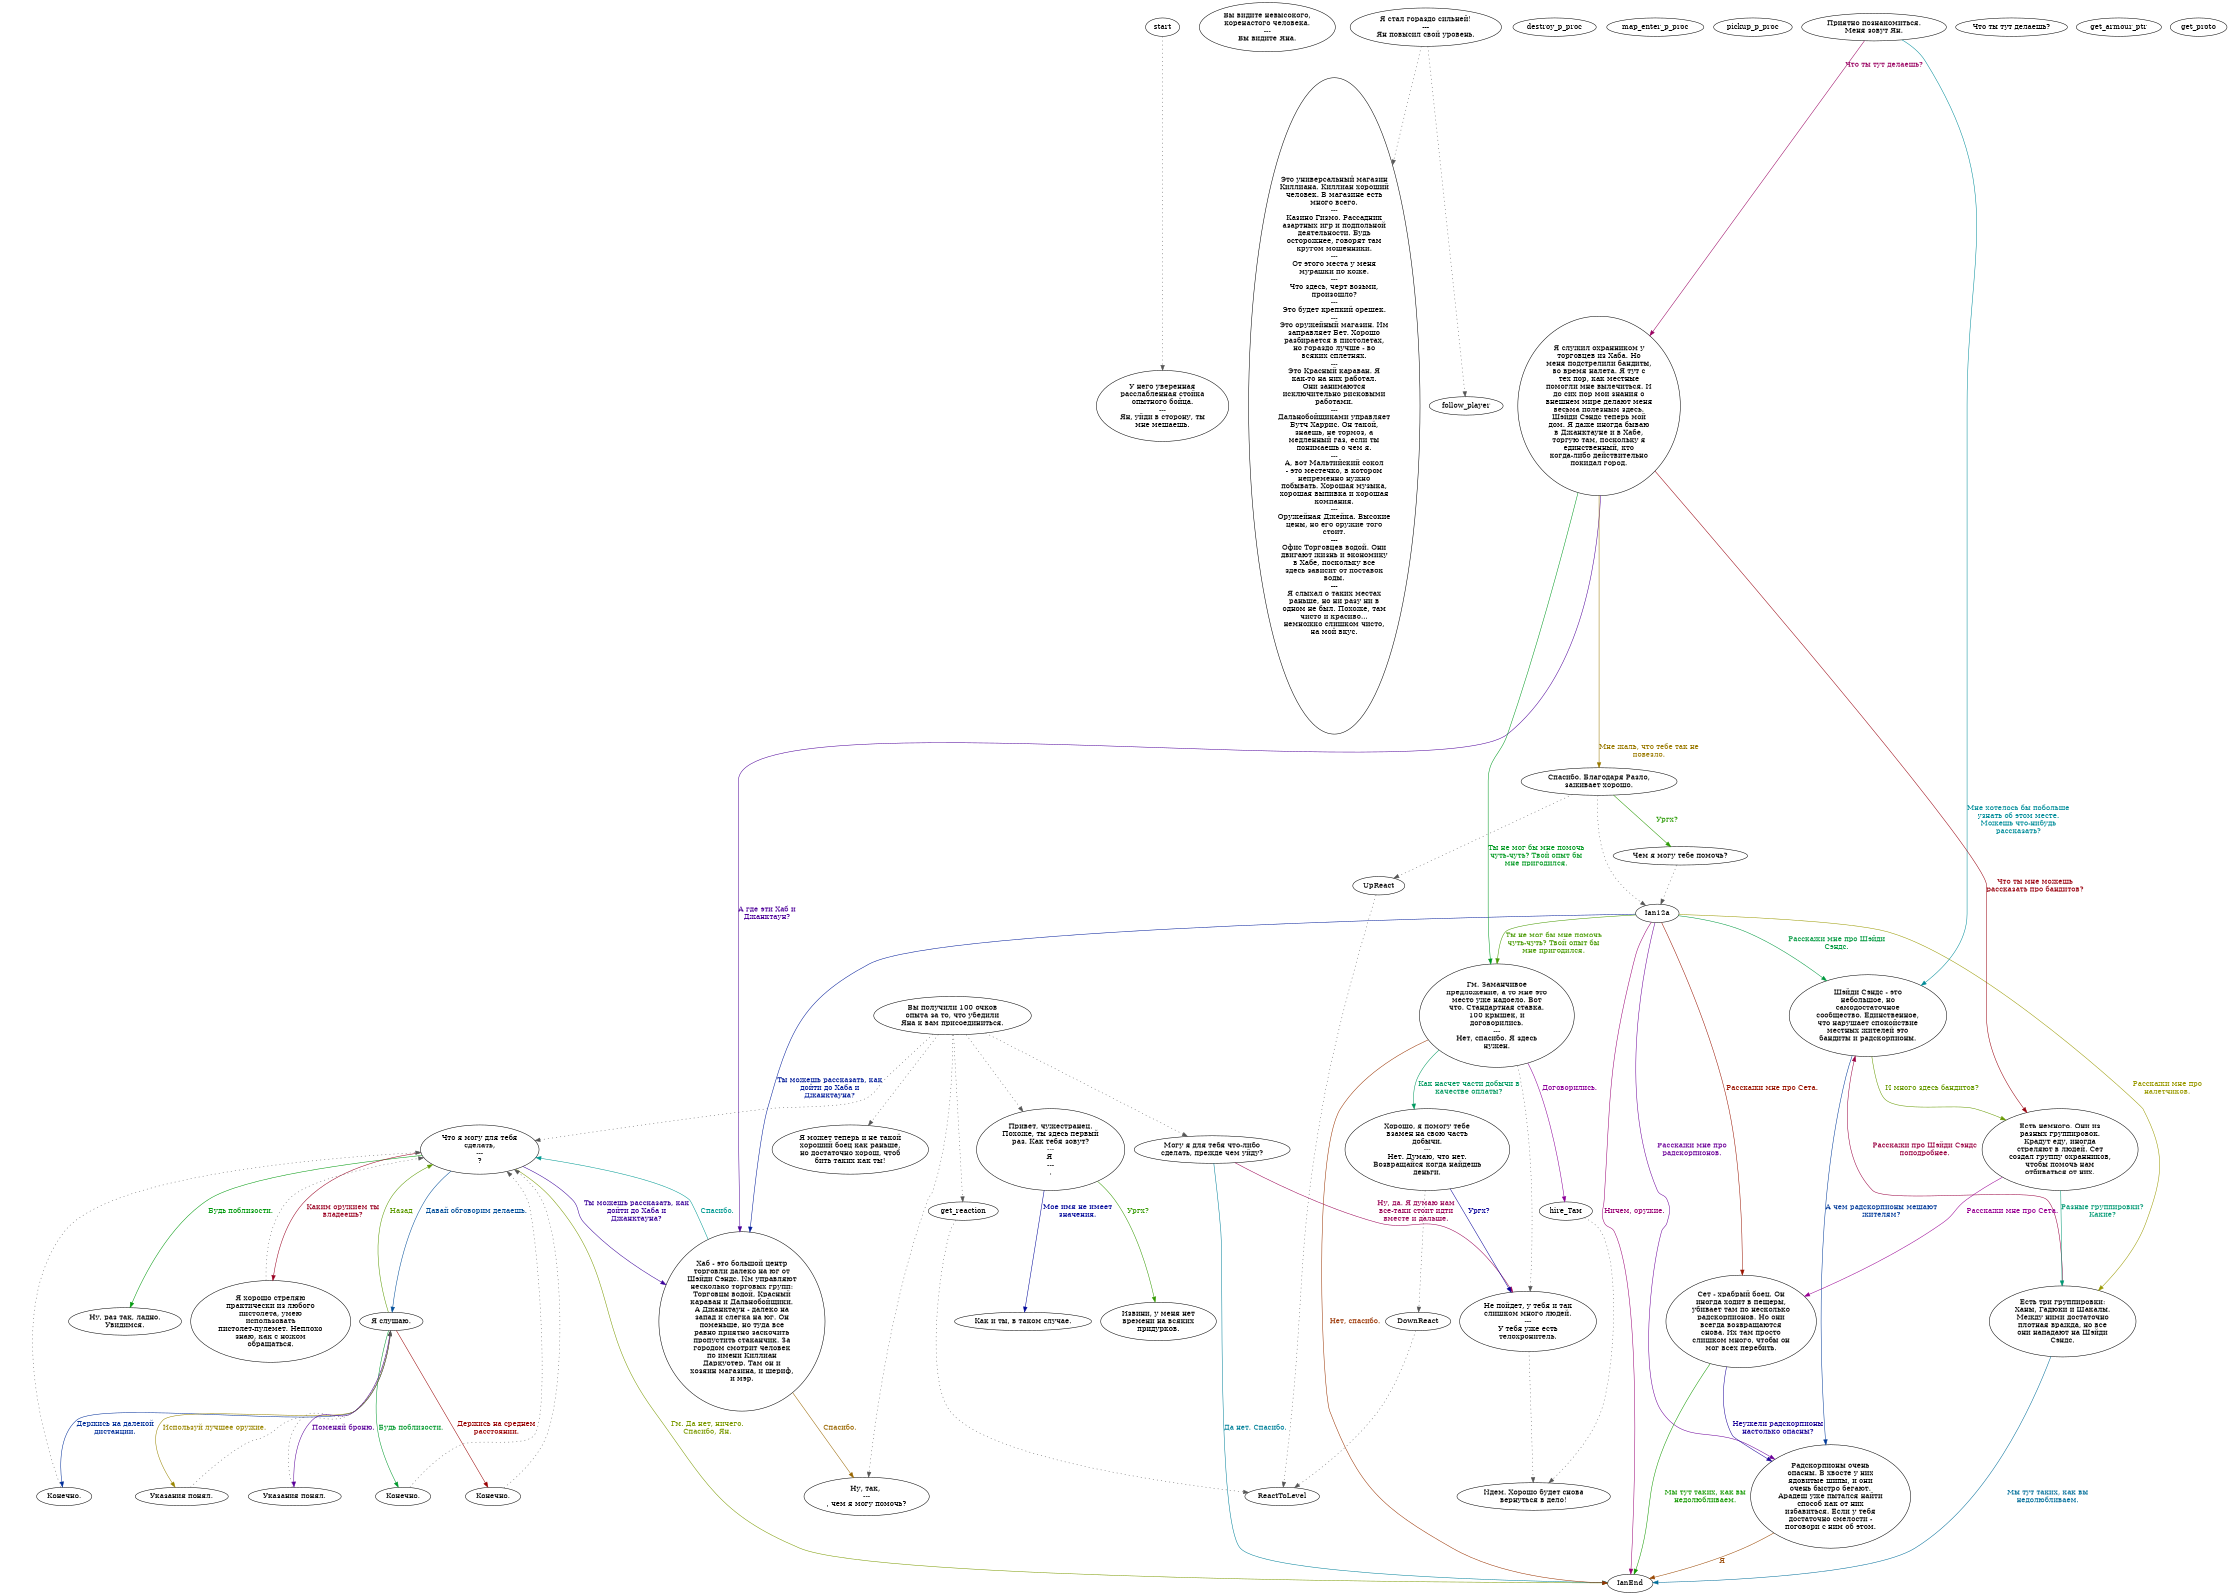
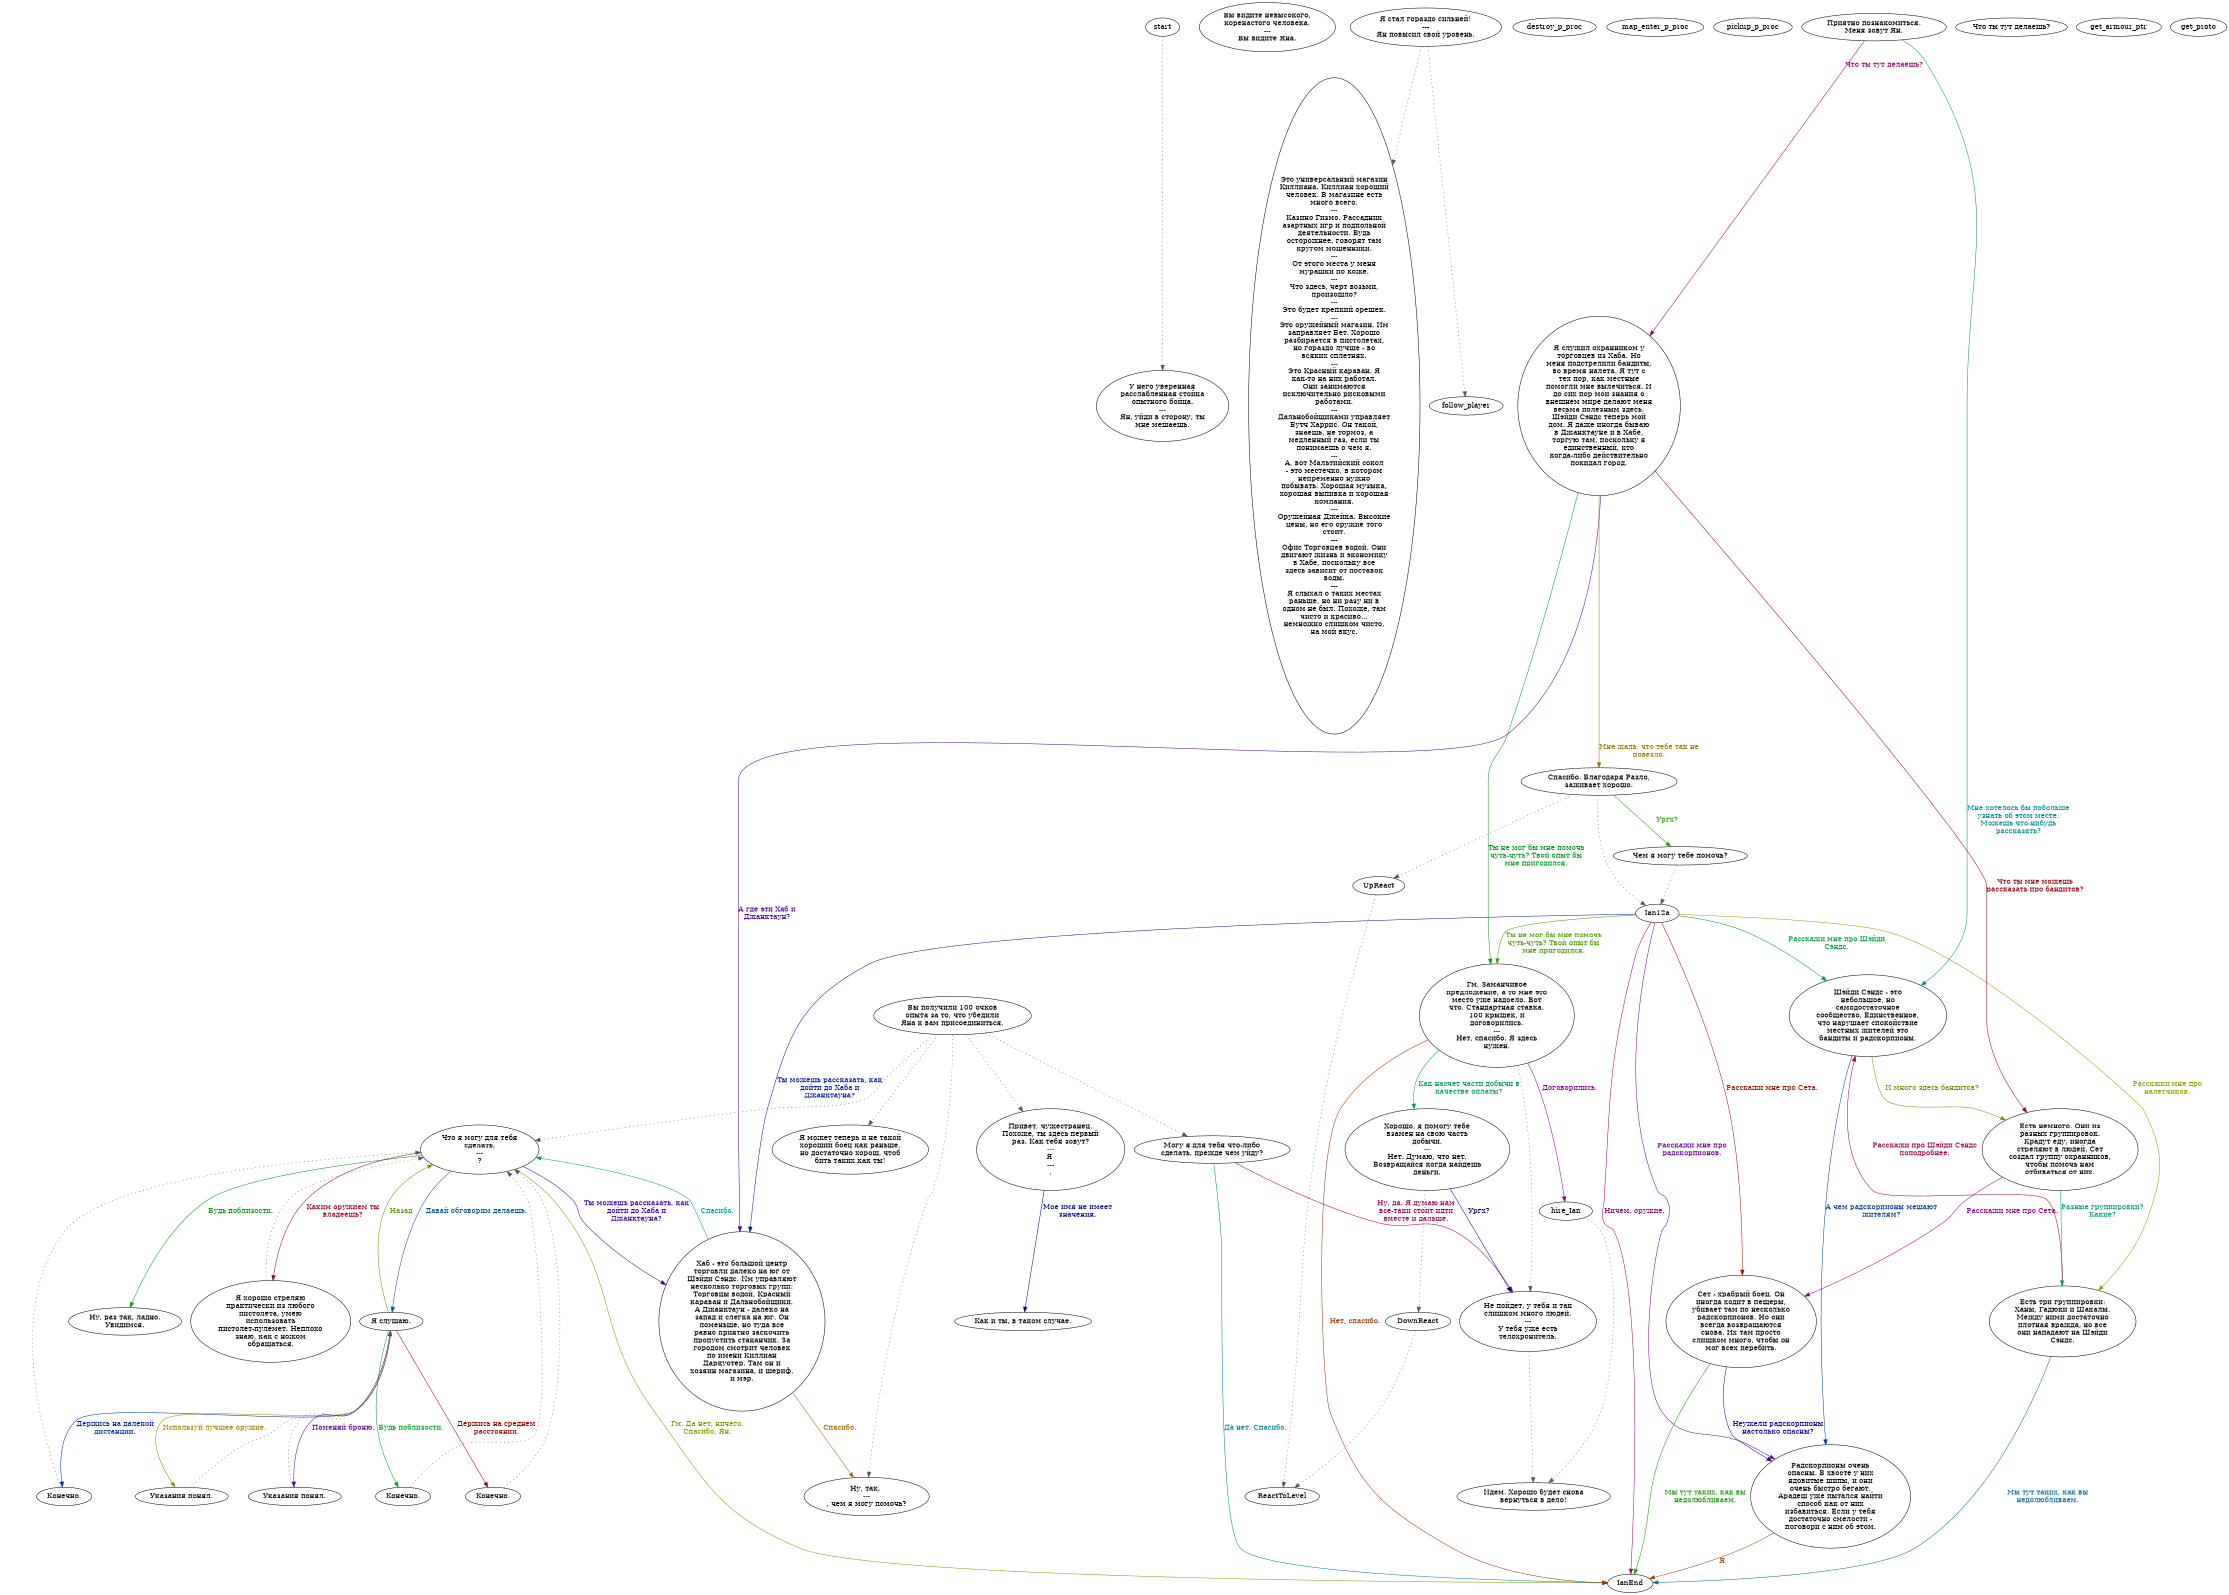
(963, 1211) -> none
(1566, 1211) -> (1566, 1211)
(1158, 1321) -> none
